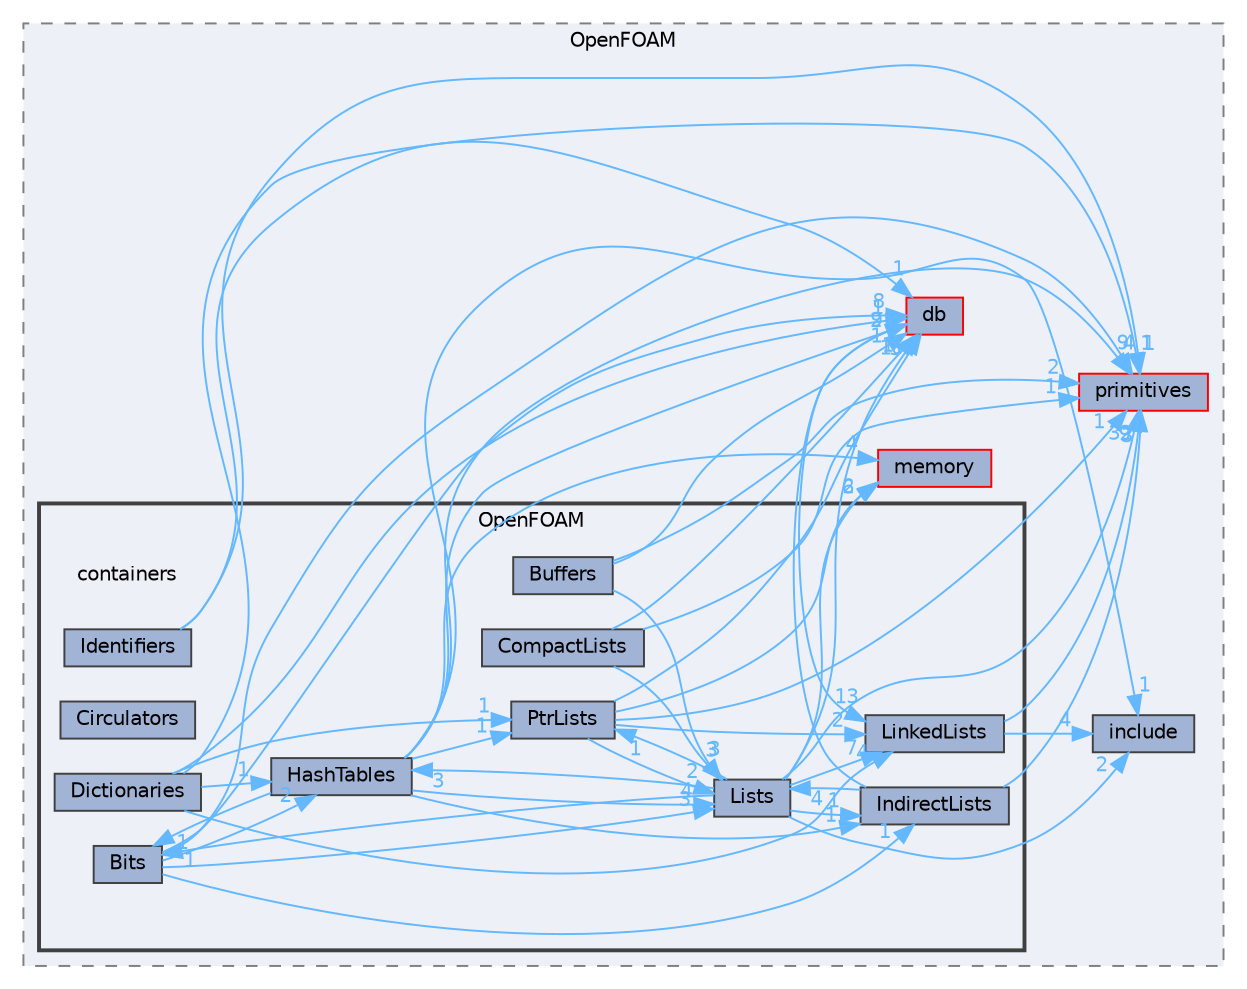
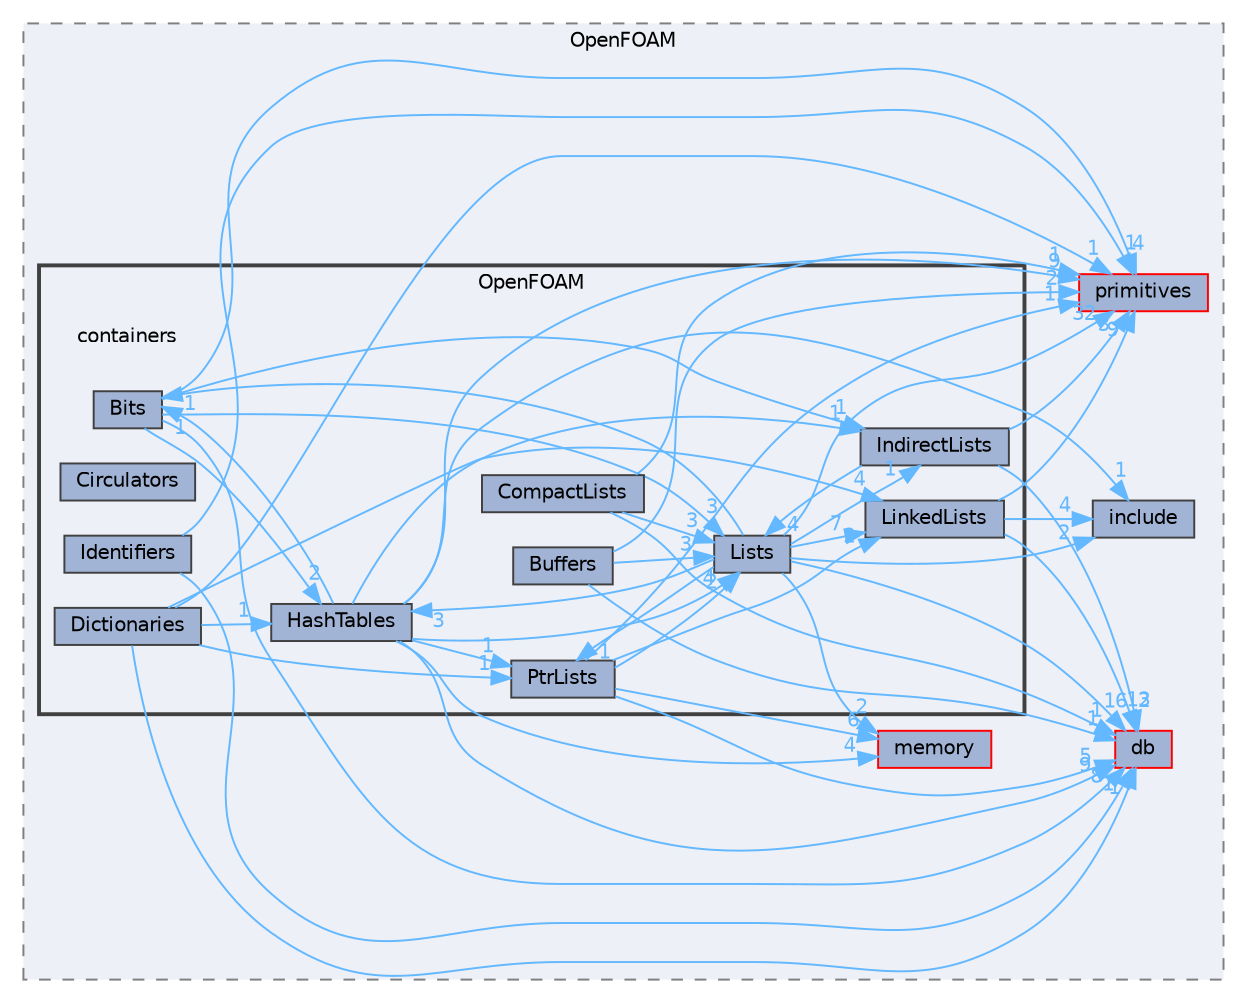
(800, 501) -> (1081, 612)
